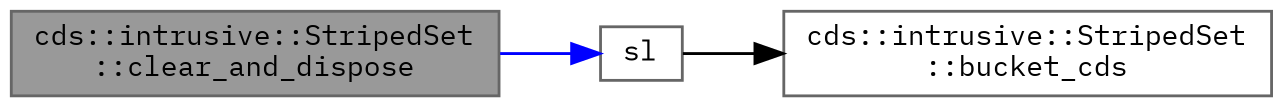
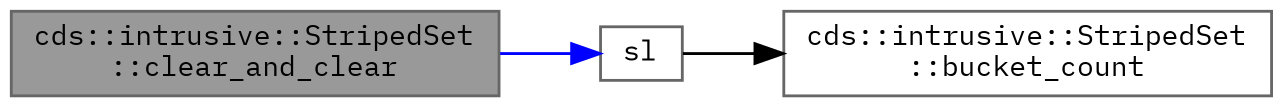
(255, 54) -> (255, 54)
(1028, 54) -> (1028, 54)
